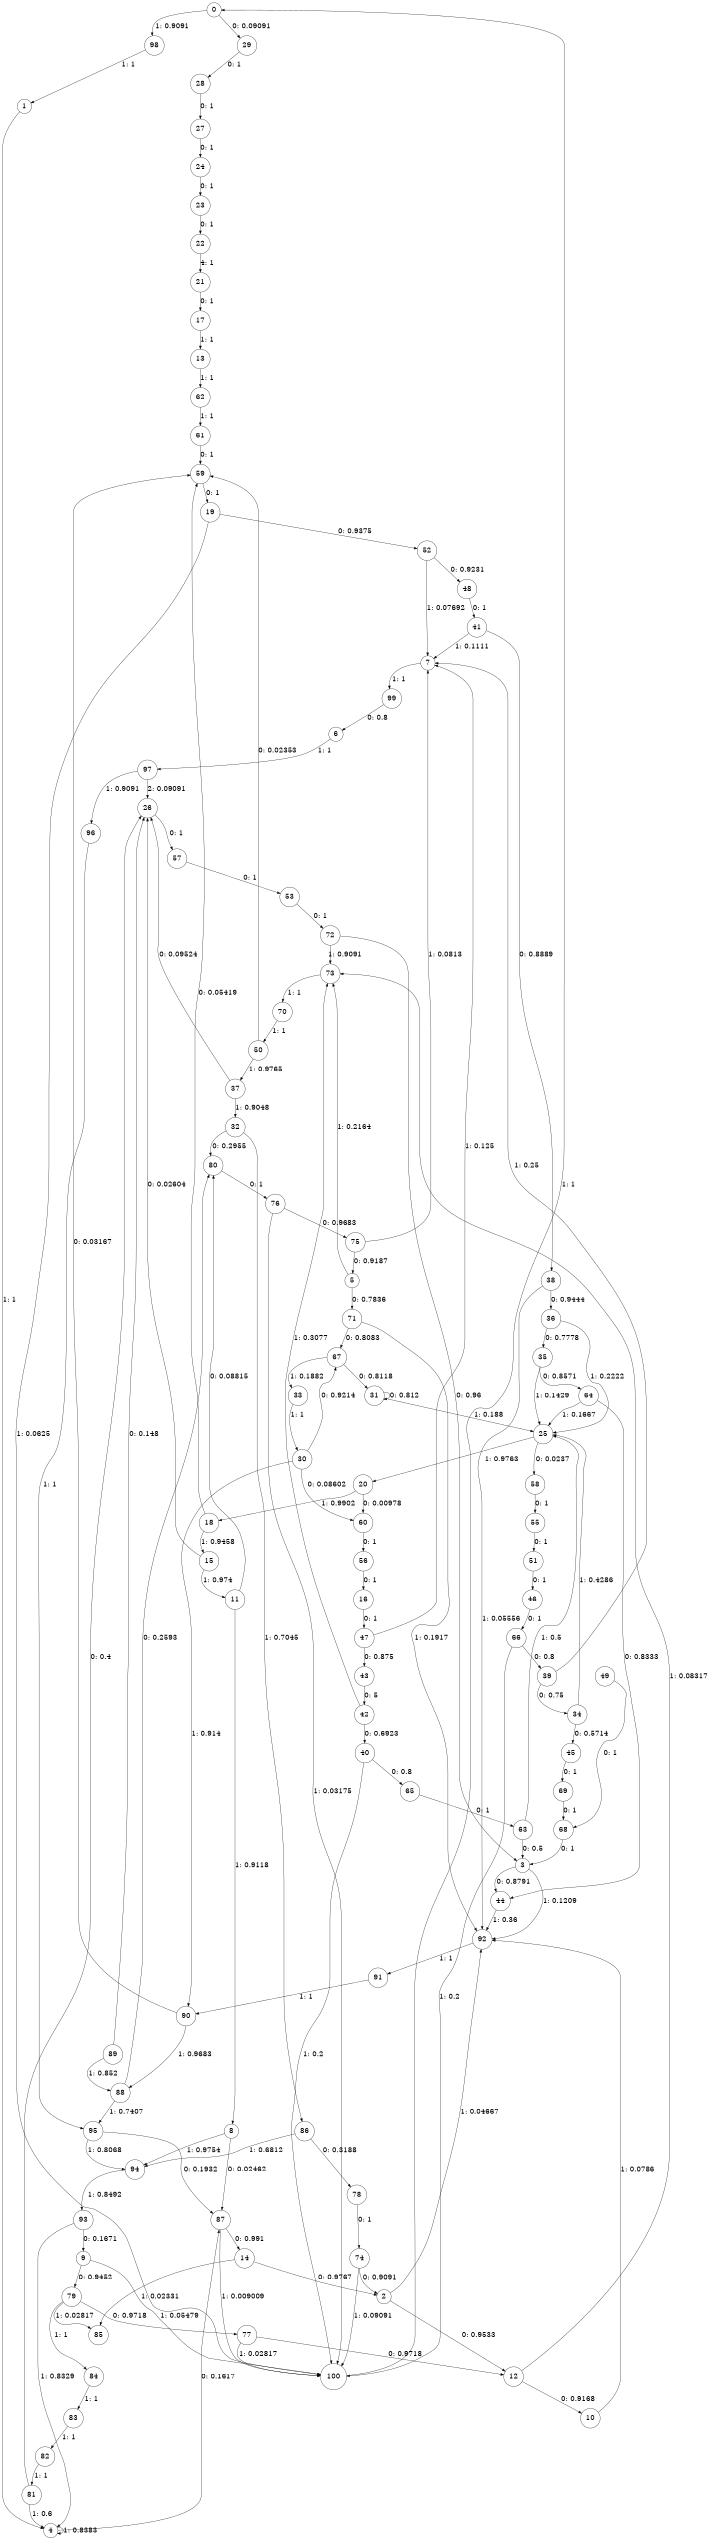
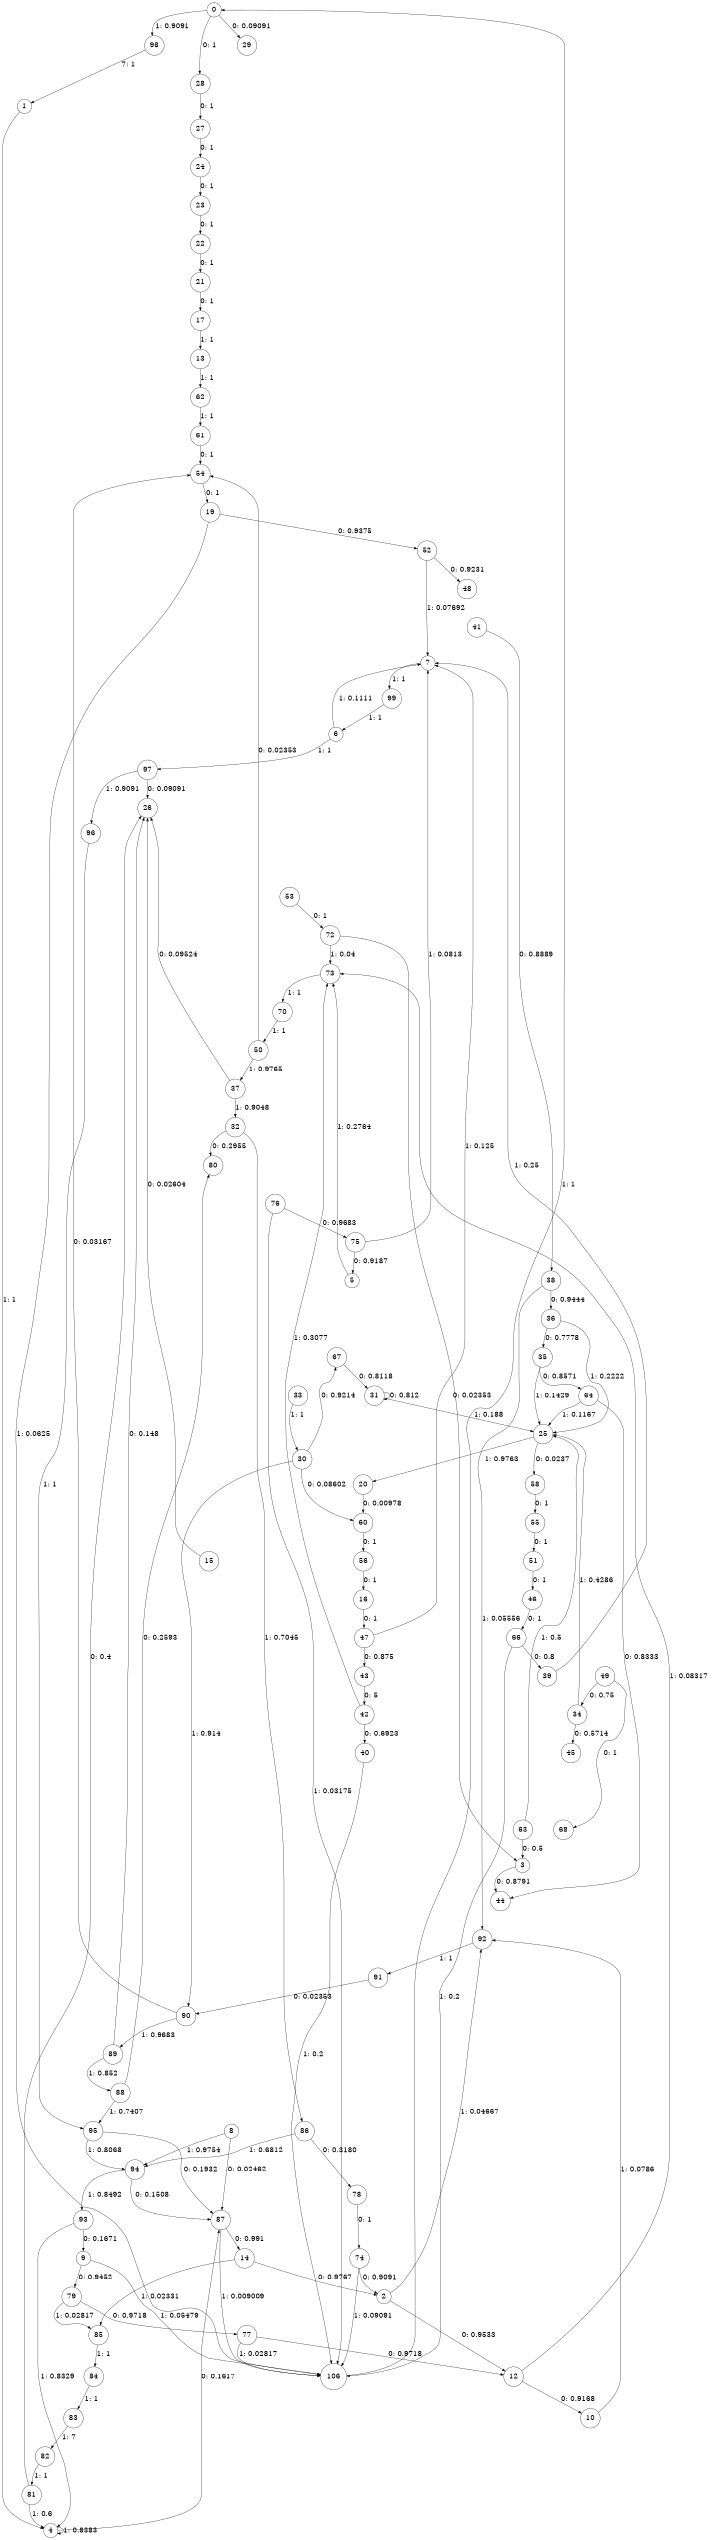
(225, 64) -> (201, 43)
(137, 65) -> (137, 65)
(216, 263) -> (216, 263)
(200, 474) -> (200, 474)
(472, 607) -> none
(453, 645) -> (358, 678)
(384, 718) -> (384, 718)
(169, 789) -> (169, 789)
(177, 859) -> none
(348, 955) -> (348, 955)
(357, 1127) -> (357, 1127)
(243, 1184) -> none
(352, 1319) -> none
(301, 1364) -> none
(474, 1396) -> (474, 1396)
(582, 1415) -> (582, 1415)
(209, 1523) -> none
(235, 1600) -> none
(544, 1704) -> (589, 1692)
(410, 1791) -> none
(563, 1791) -> none
(552, 1857) -> none
(537, 1914) -> none
(492, 1919) -> none
(315, 1997) -> (315, 1997)
(165, 2061) -> (147, 2028)
(343, 2150) -> (343, 2150)
none -> (157, 2214)
(52, 2340) -> (96, 2354)
(334, 2377) -> (334, 2377)
(78, 2437) -> (78, 2437)
